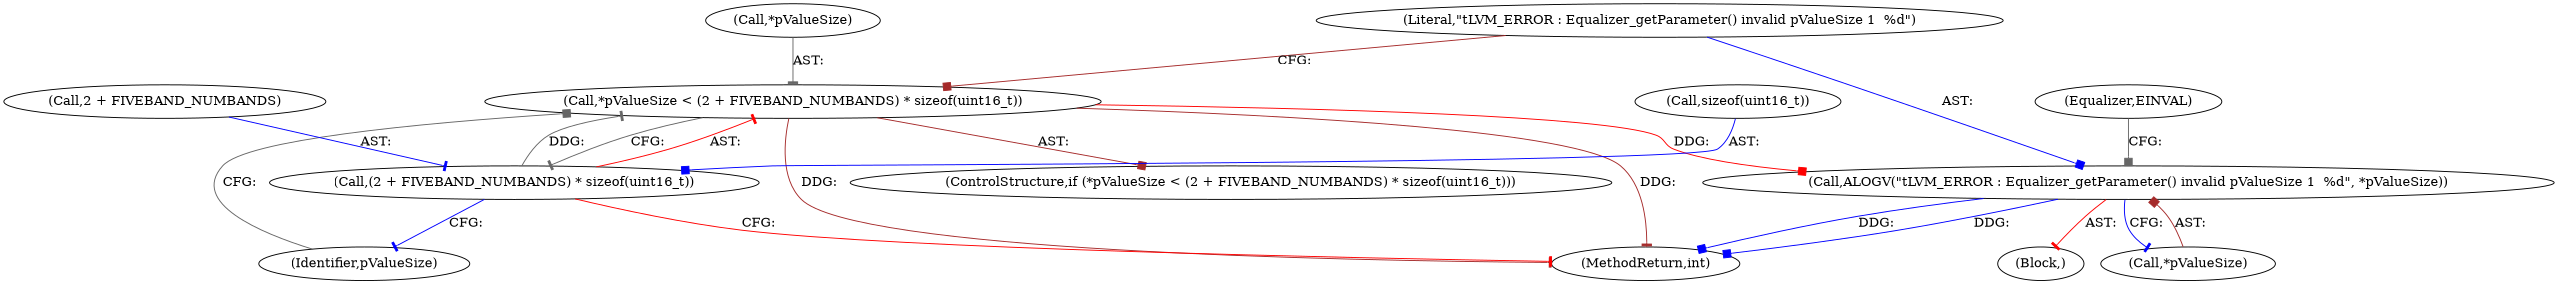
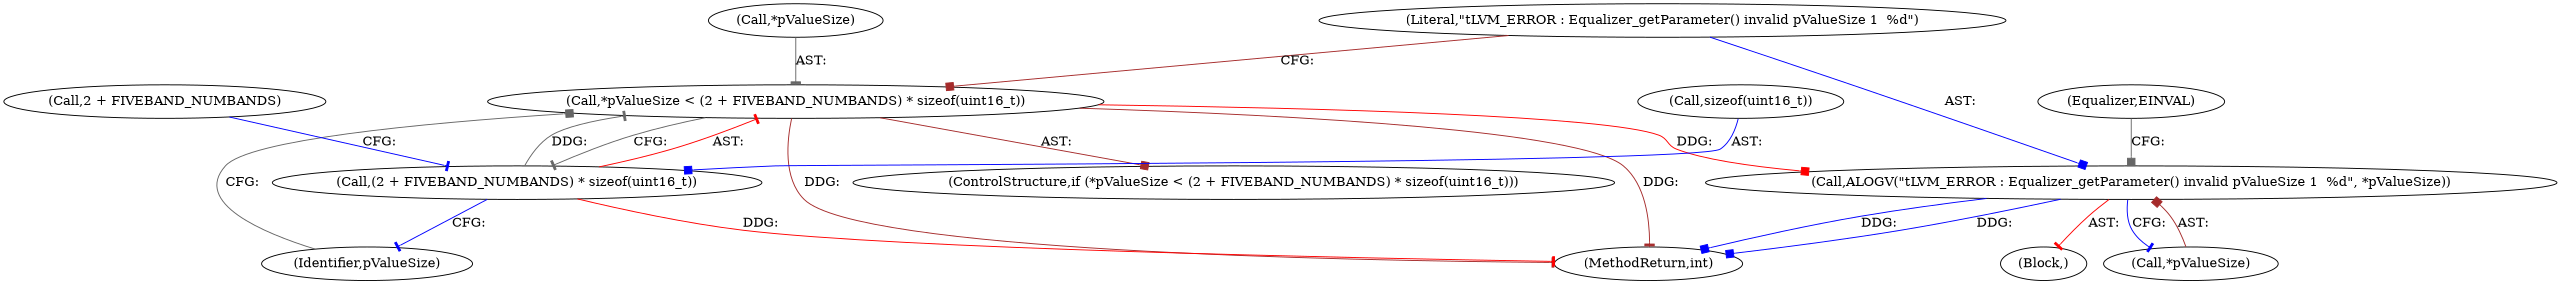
(378, 142) -> (382, 142)
(761, 223) -> (763, 223)
